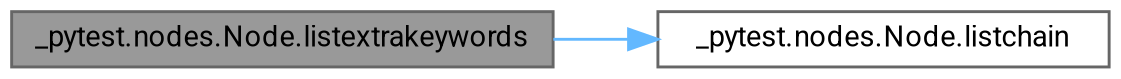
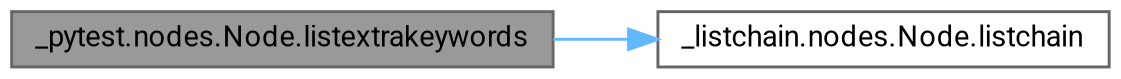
(884, 39) -> (884, 39)
